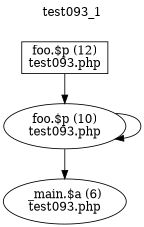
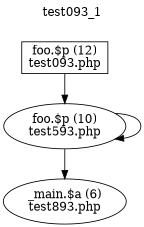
(65, 126) -> (65, 126)
(65, 202) -> (65, 202)
